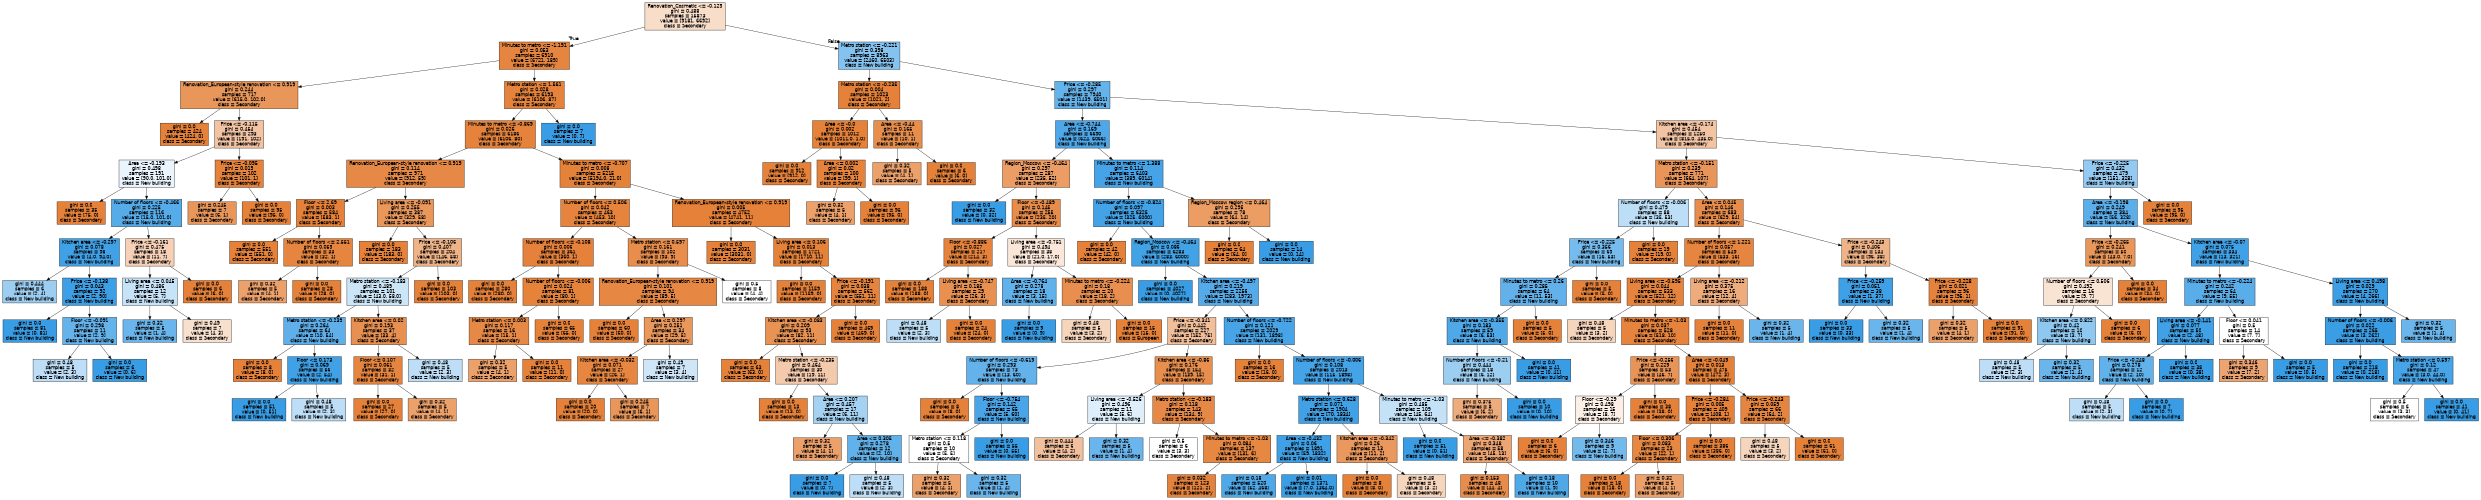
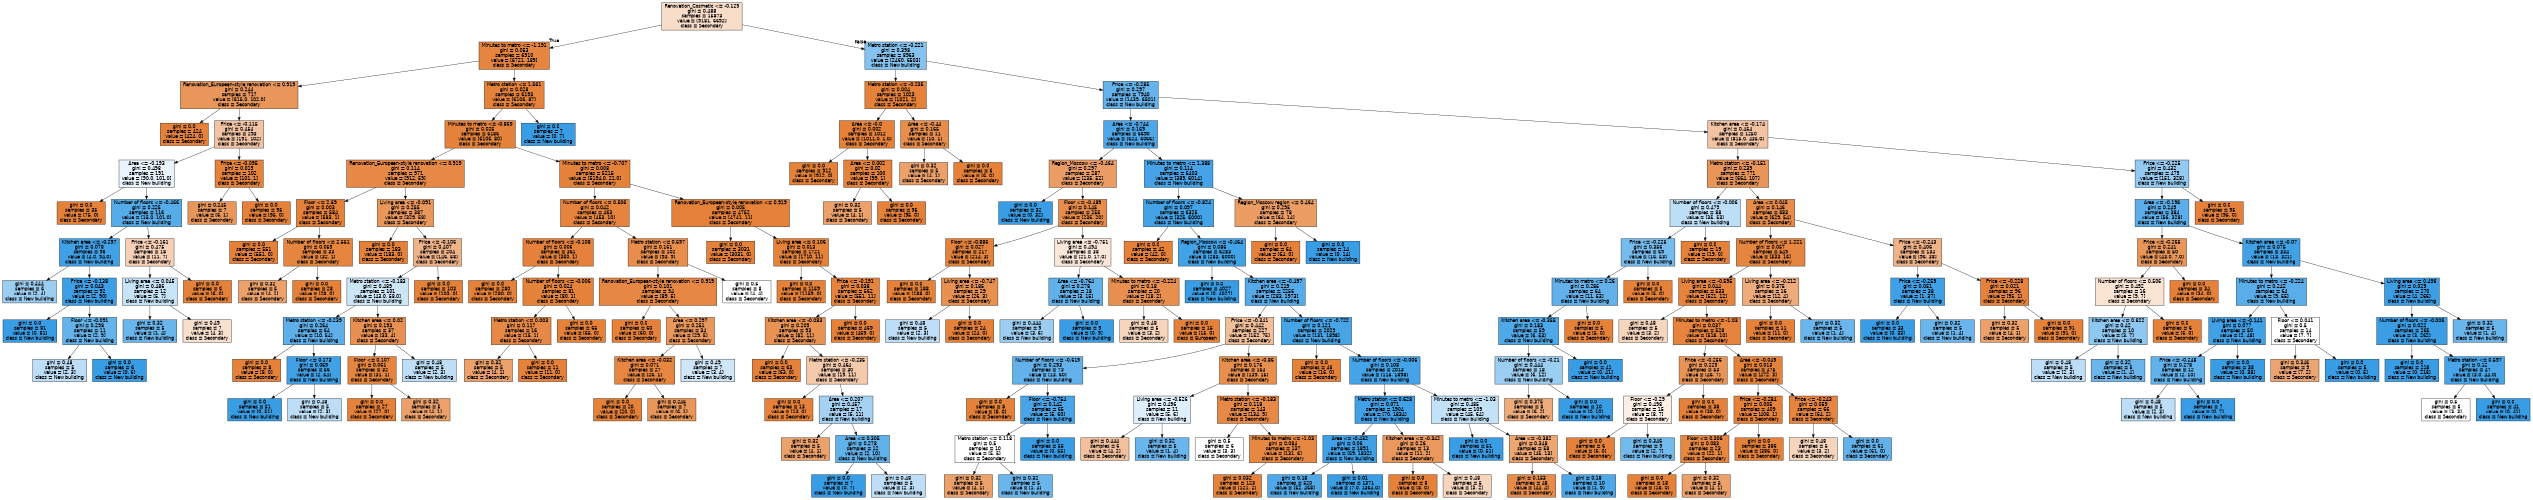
none -> (1027, 331)
(1259, 370) -> (1316, 370)
(1819, 449) -> (1867, 449)
